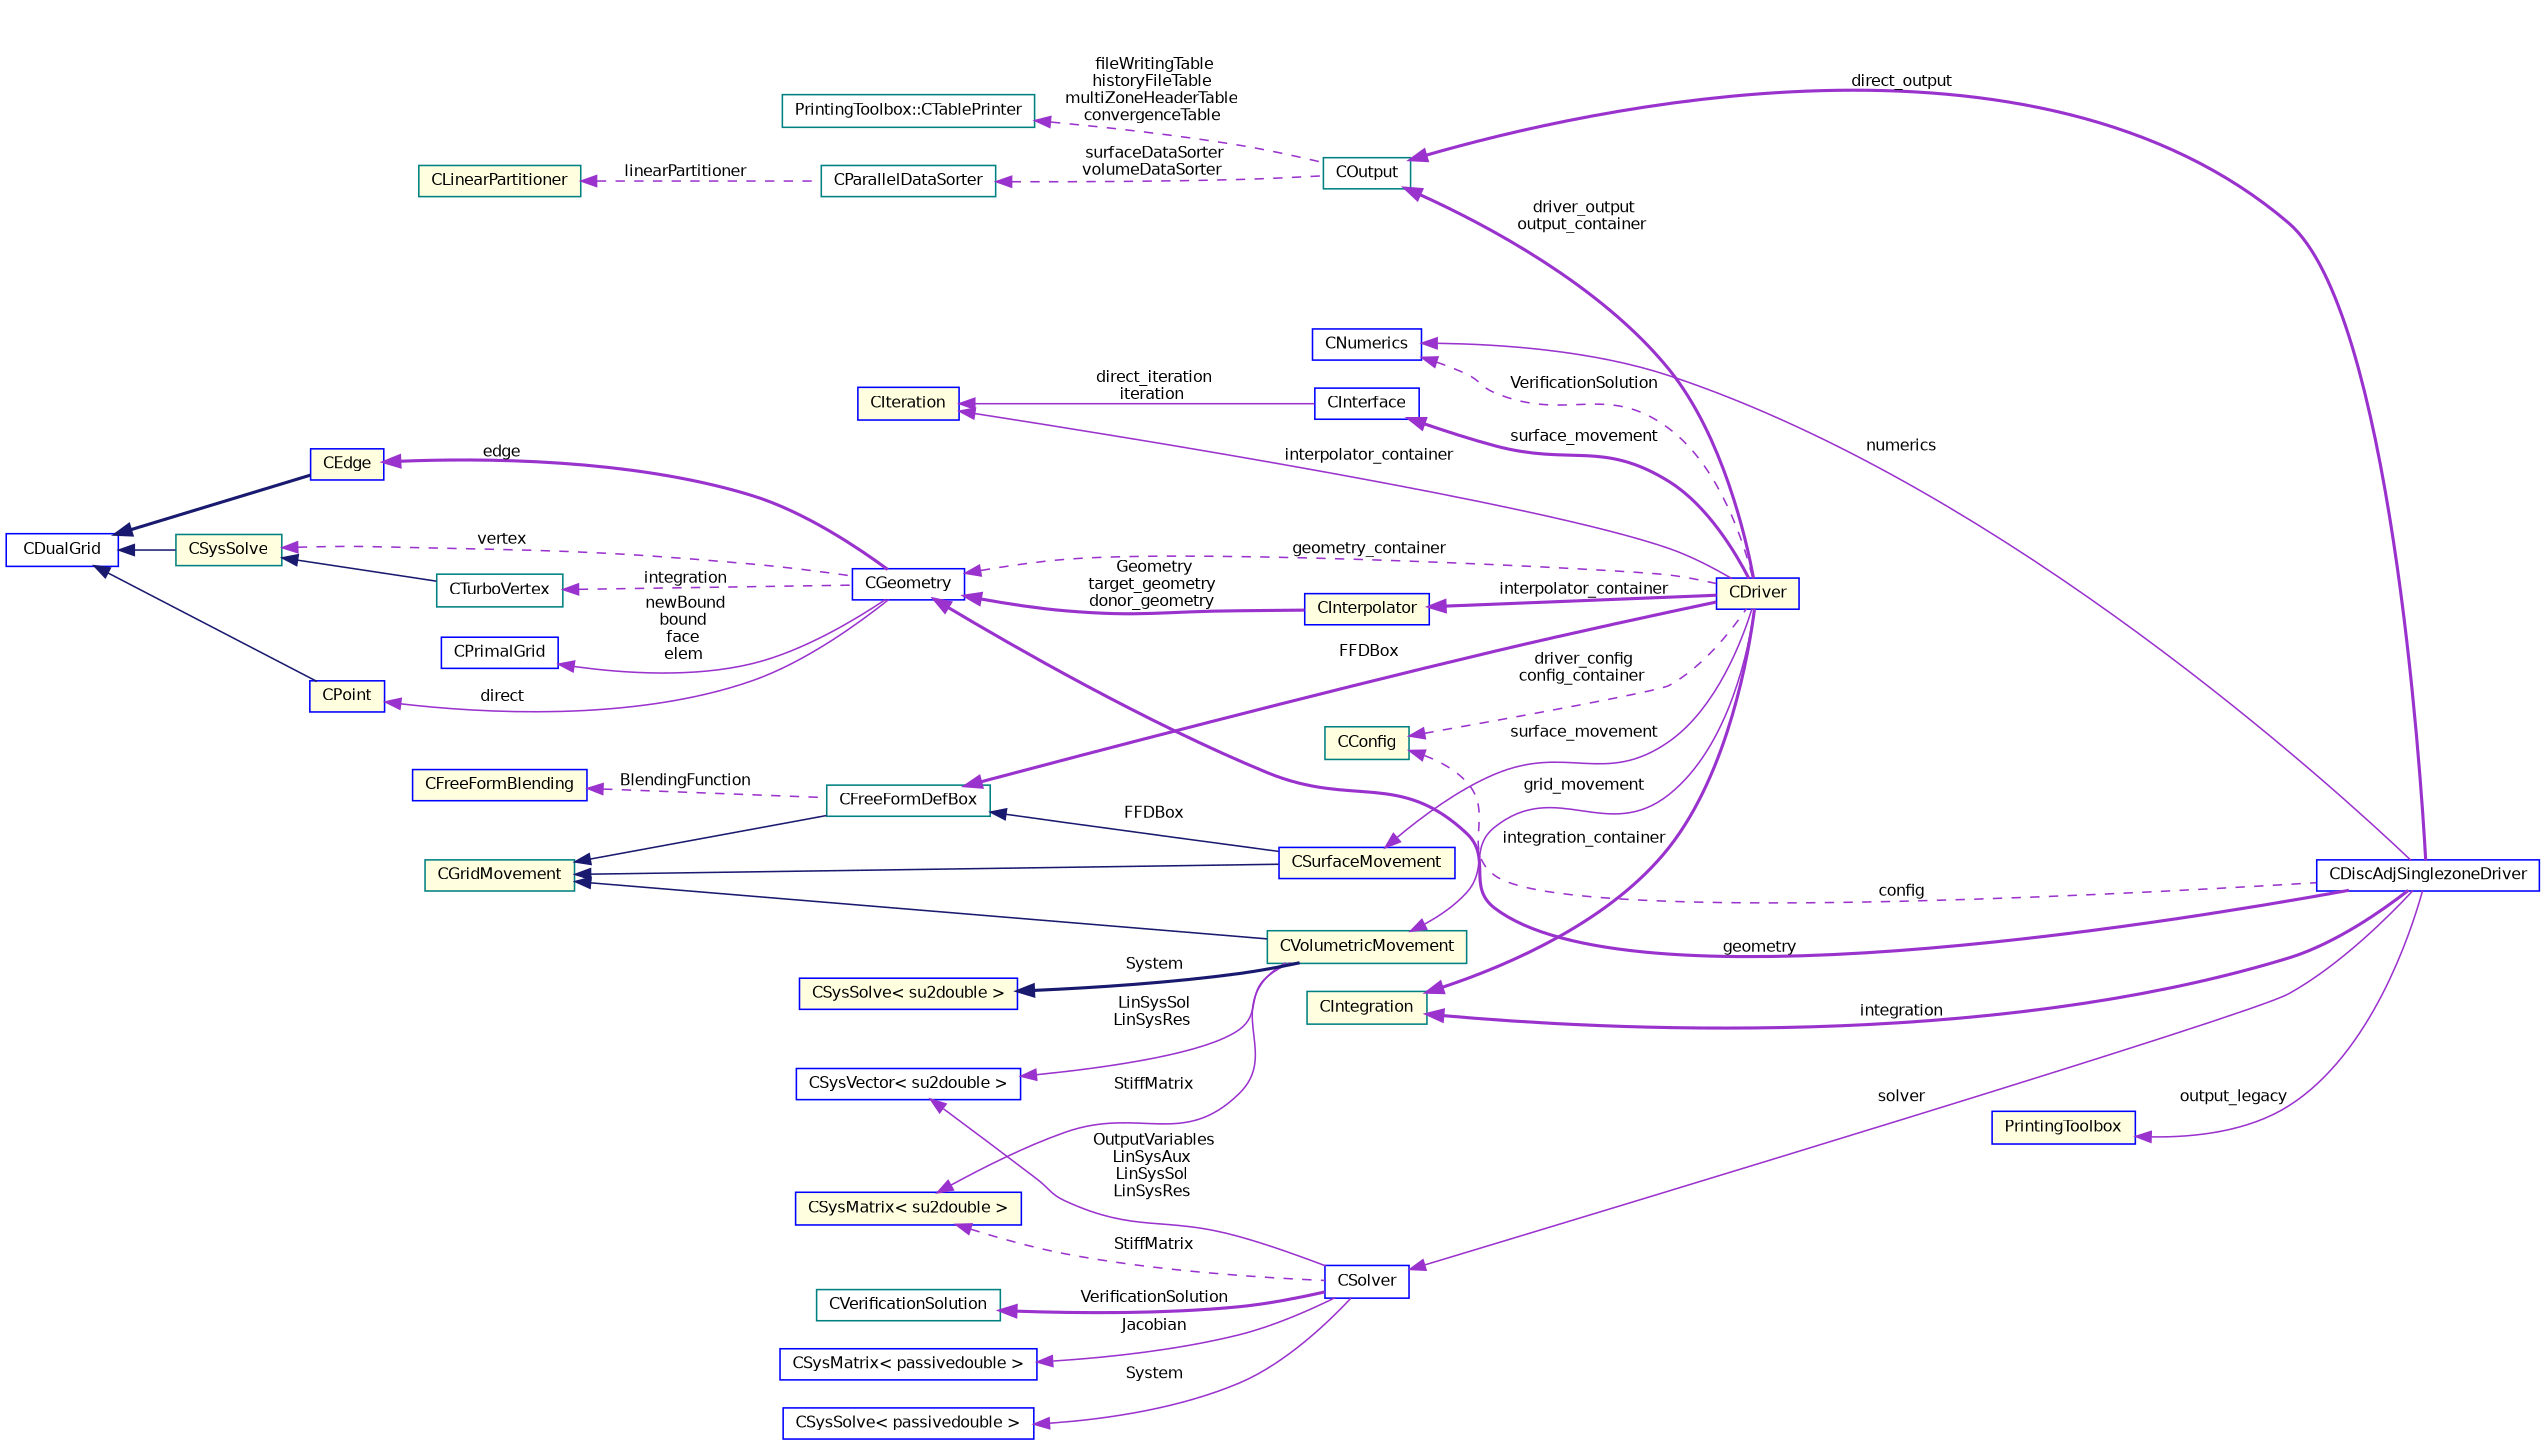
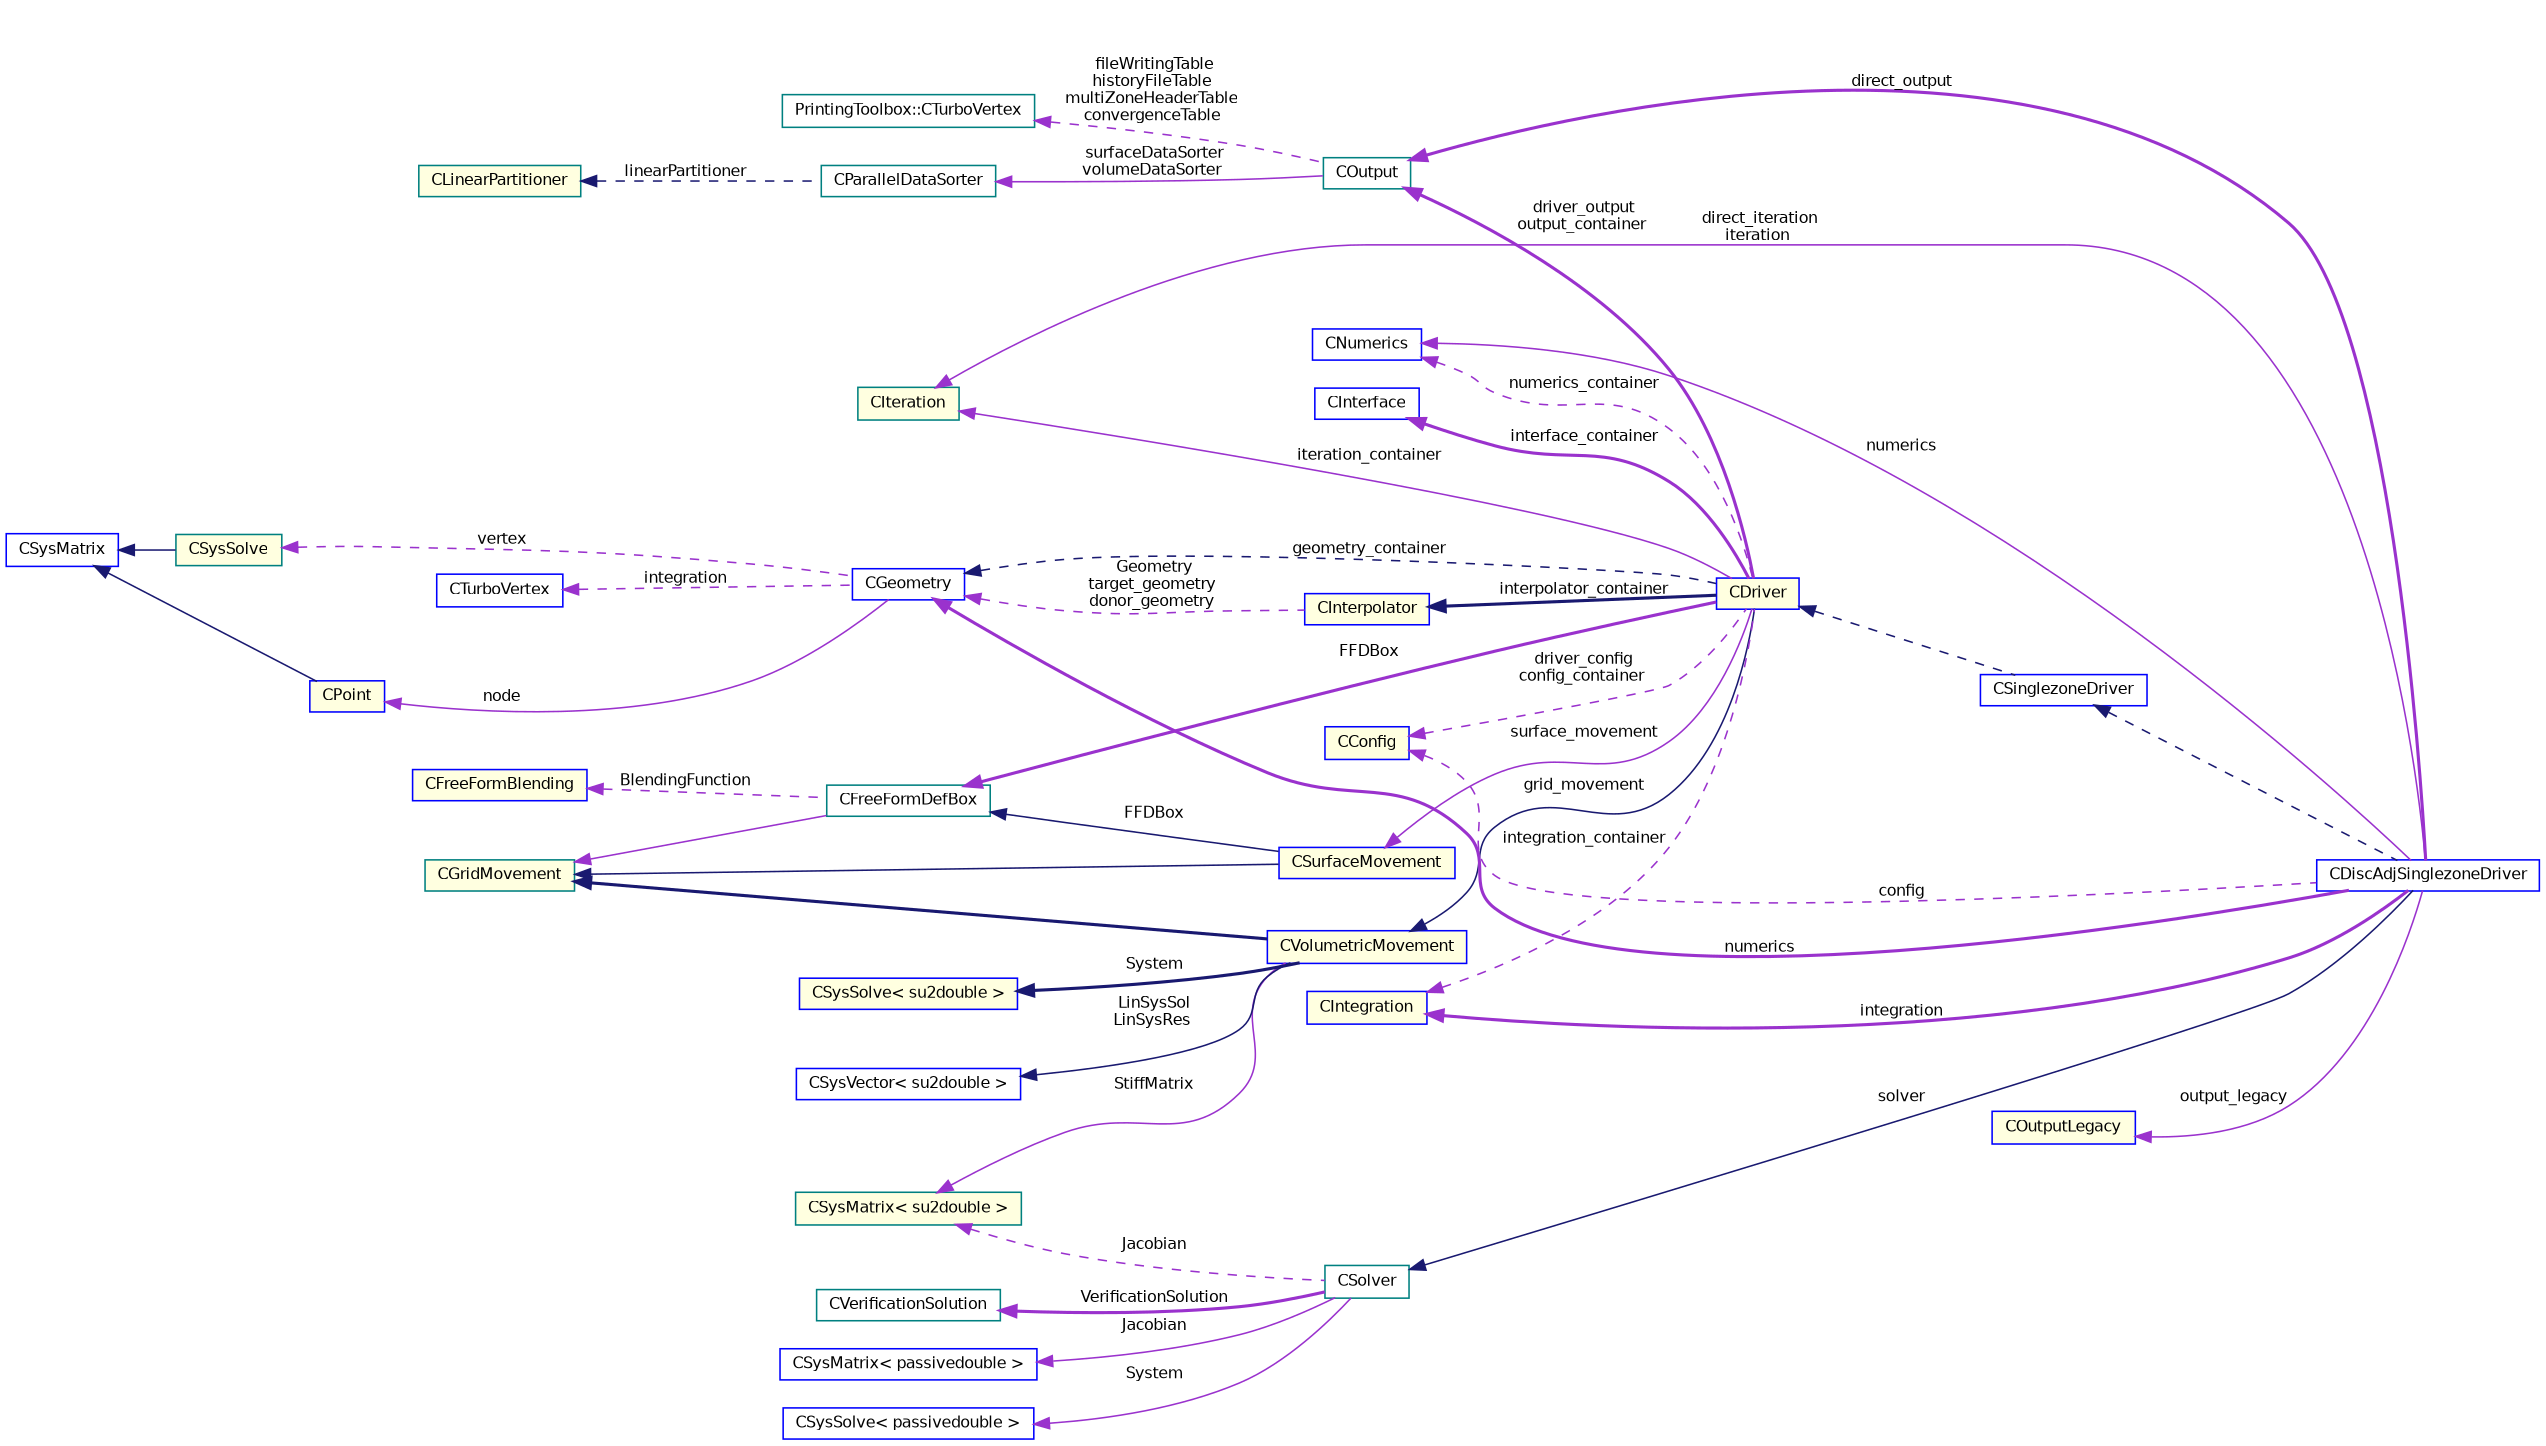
(908, 111) -> (908, 111)
(709, 181) -> (709, 181)
(1167, 181) -> (1167, 181)
(1582, 384) -> (1582, 384)
(908, 404) -> (908, 404)
(1145, 404) -> (1881, 245)
(1582, 437) -> (1582, 437)
(1367, 456) -> (1367, 456)
(347, 464) -> none
(62, 550) -> (62, 550)
(1349, 559) -> (1349, 559)
(367, 571) -> none
(500, 591) -> (500, 591)
(1581, 601) -> (1581, 601)
(1142, 614) -> (1142, 614)
(500, 653) -> none
none -> (2064, 690)
(500, 697) -> (500, 697)
(1367, 743) -> (1367, 743)
(1623, 813) -> (1623, 813)
(708, 837) -> (708, 837)
(1664, 853) -> (1664, 853)
(929, 911) -> (929, 911)
(1367, 947) -> (1367, 947)
(1758, 948) -> (1758, 948)
(1367, 1008) -> (1367, 1008)
(1183, 1051) -> (1183, 1051)
(1936, 1109) -> (1936, 1109)
(2064, 1128) -> (2064, 1128)
(908, 1209) -> (908, 1209)
(1121, 1219) -> none
(1152, 1245) -> (1152, 1245)
(1367, 1282) -> (1367, 1282)
